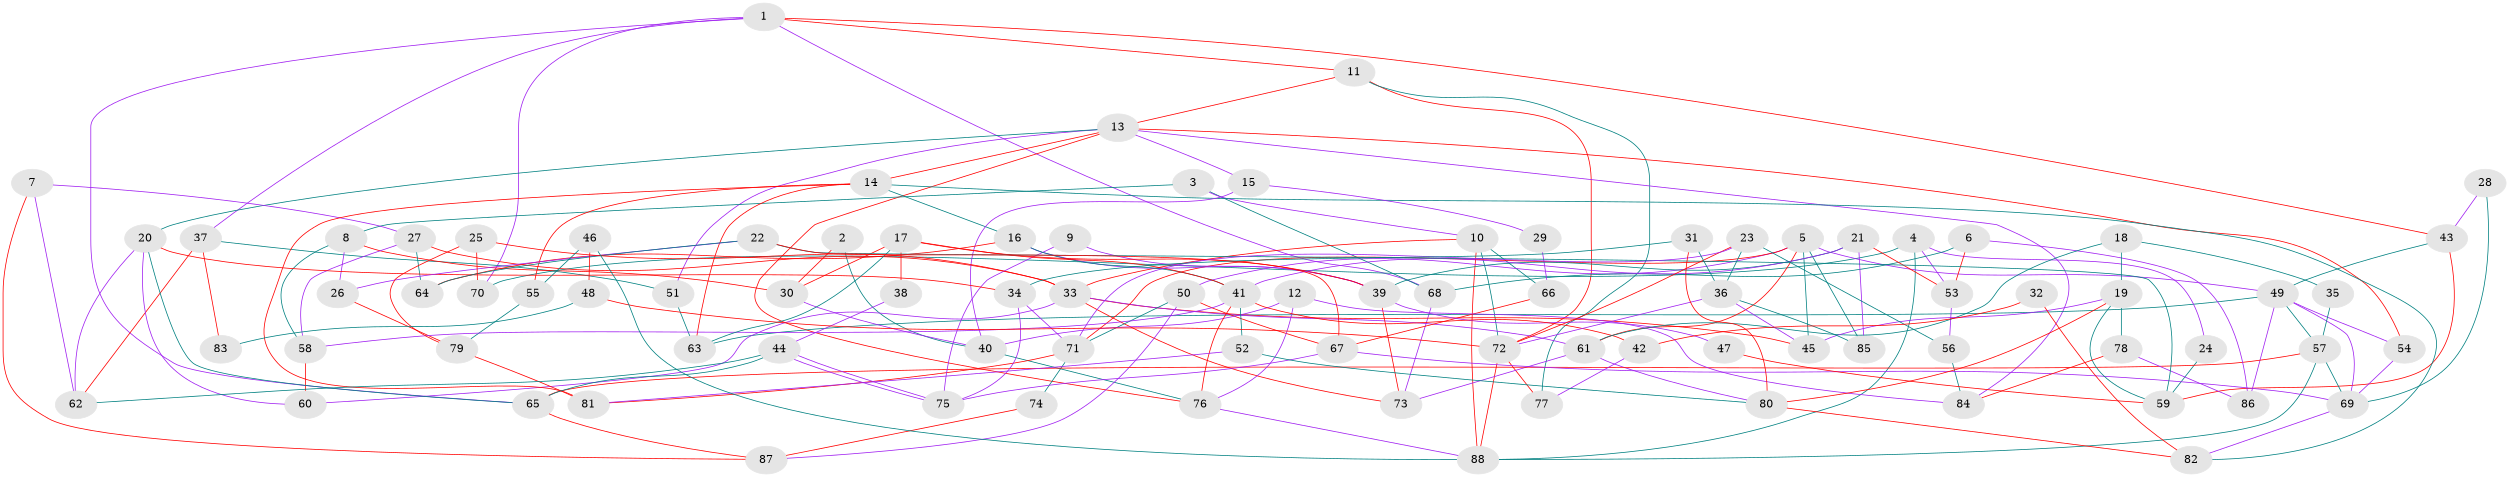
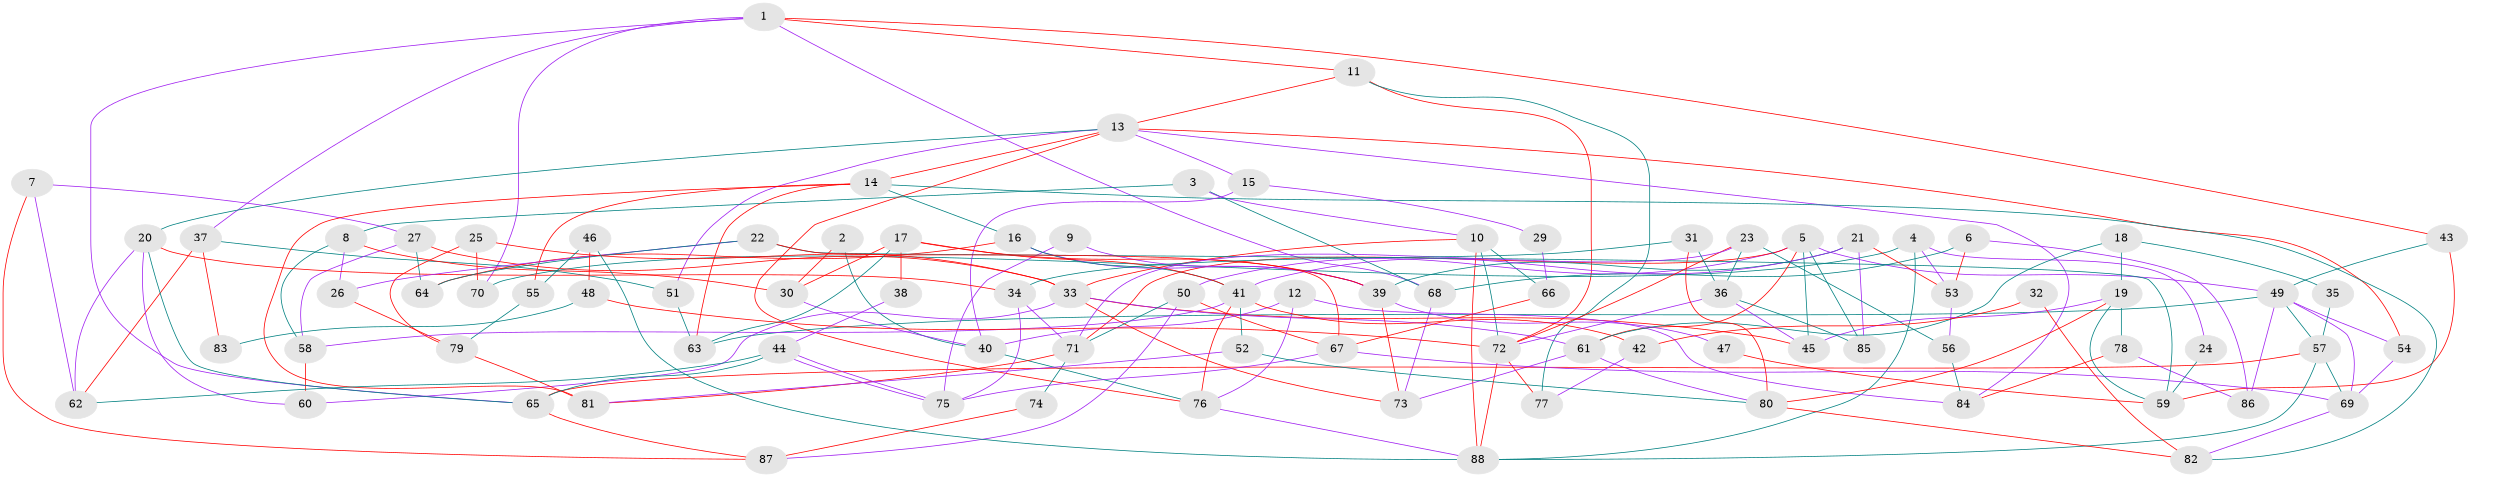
(2485, 183) -> none
